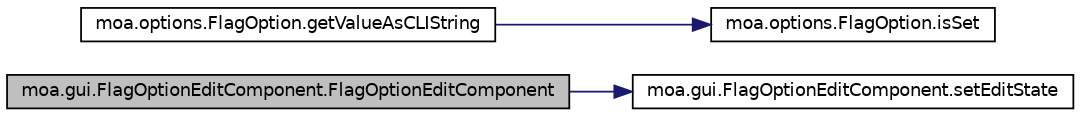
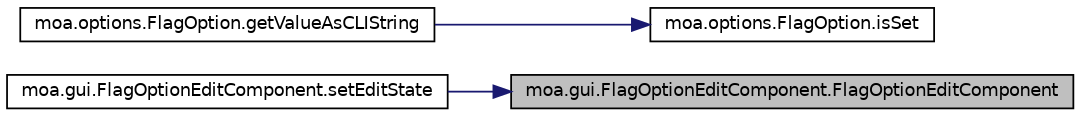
(592, 92) -> (470, 92)
